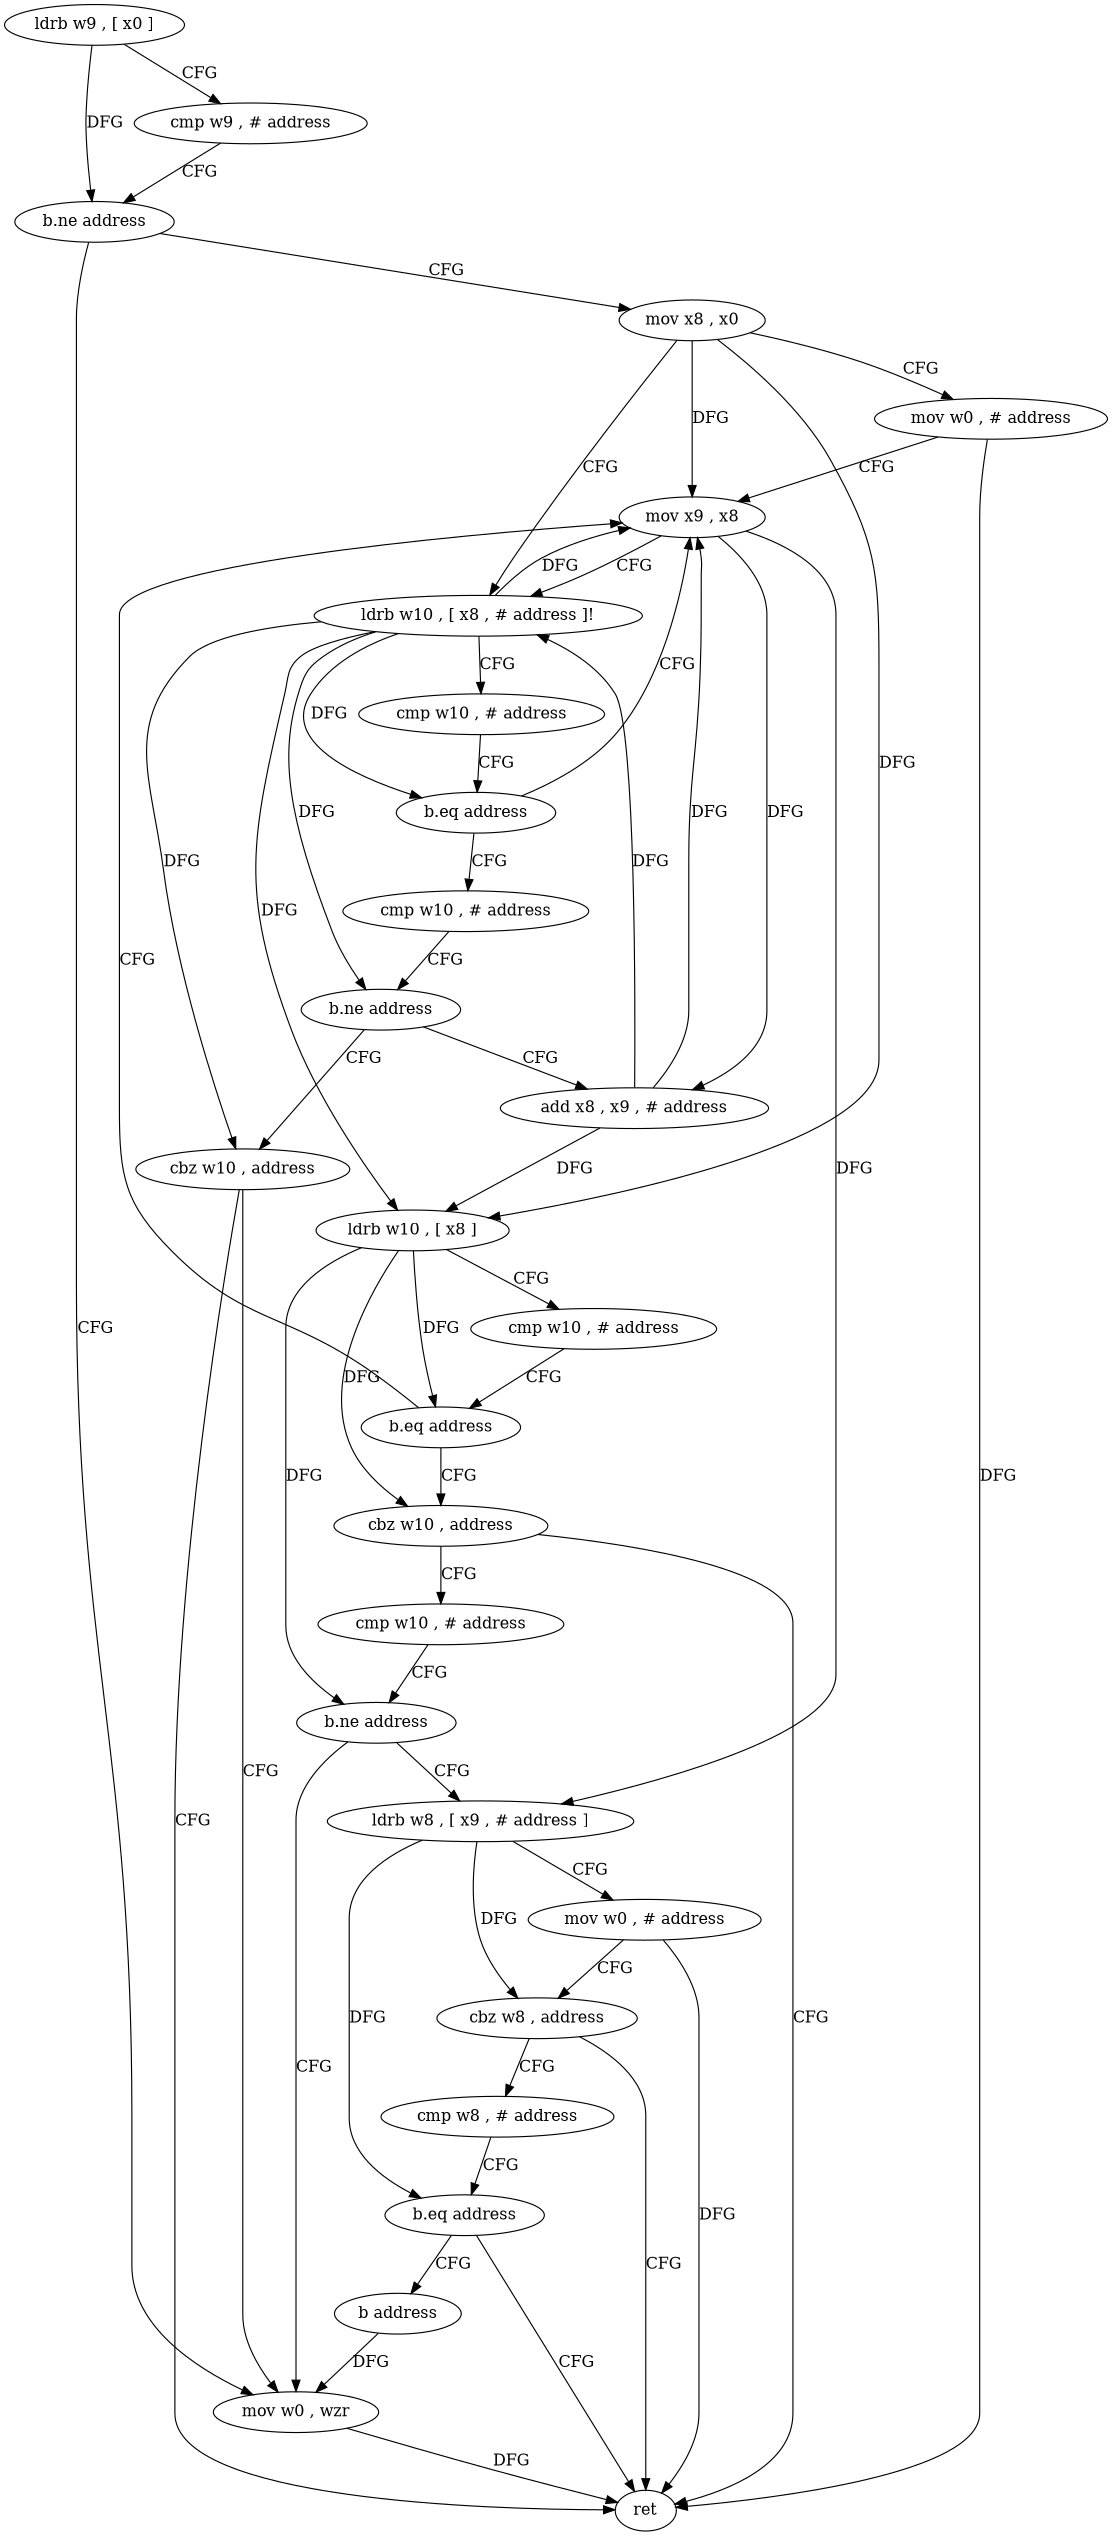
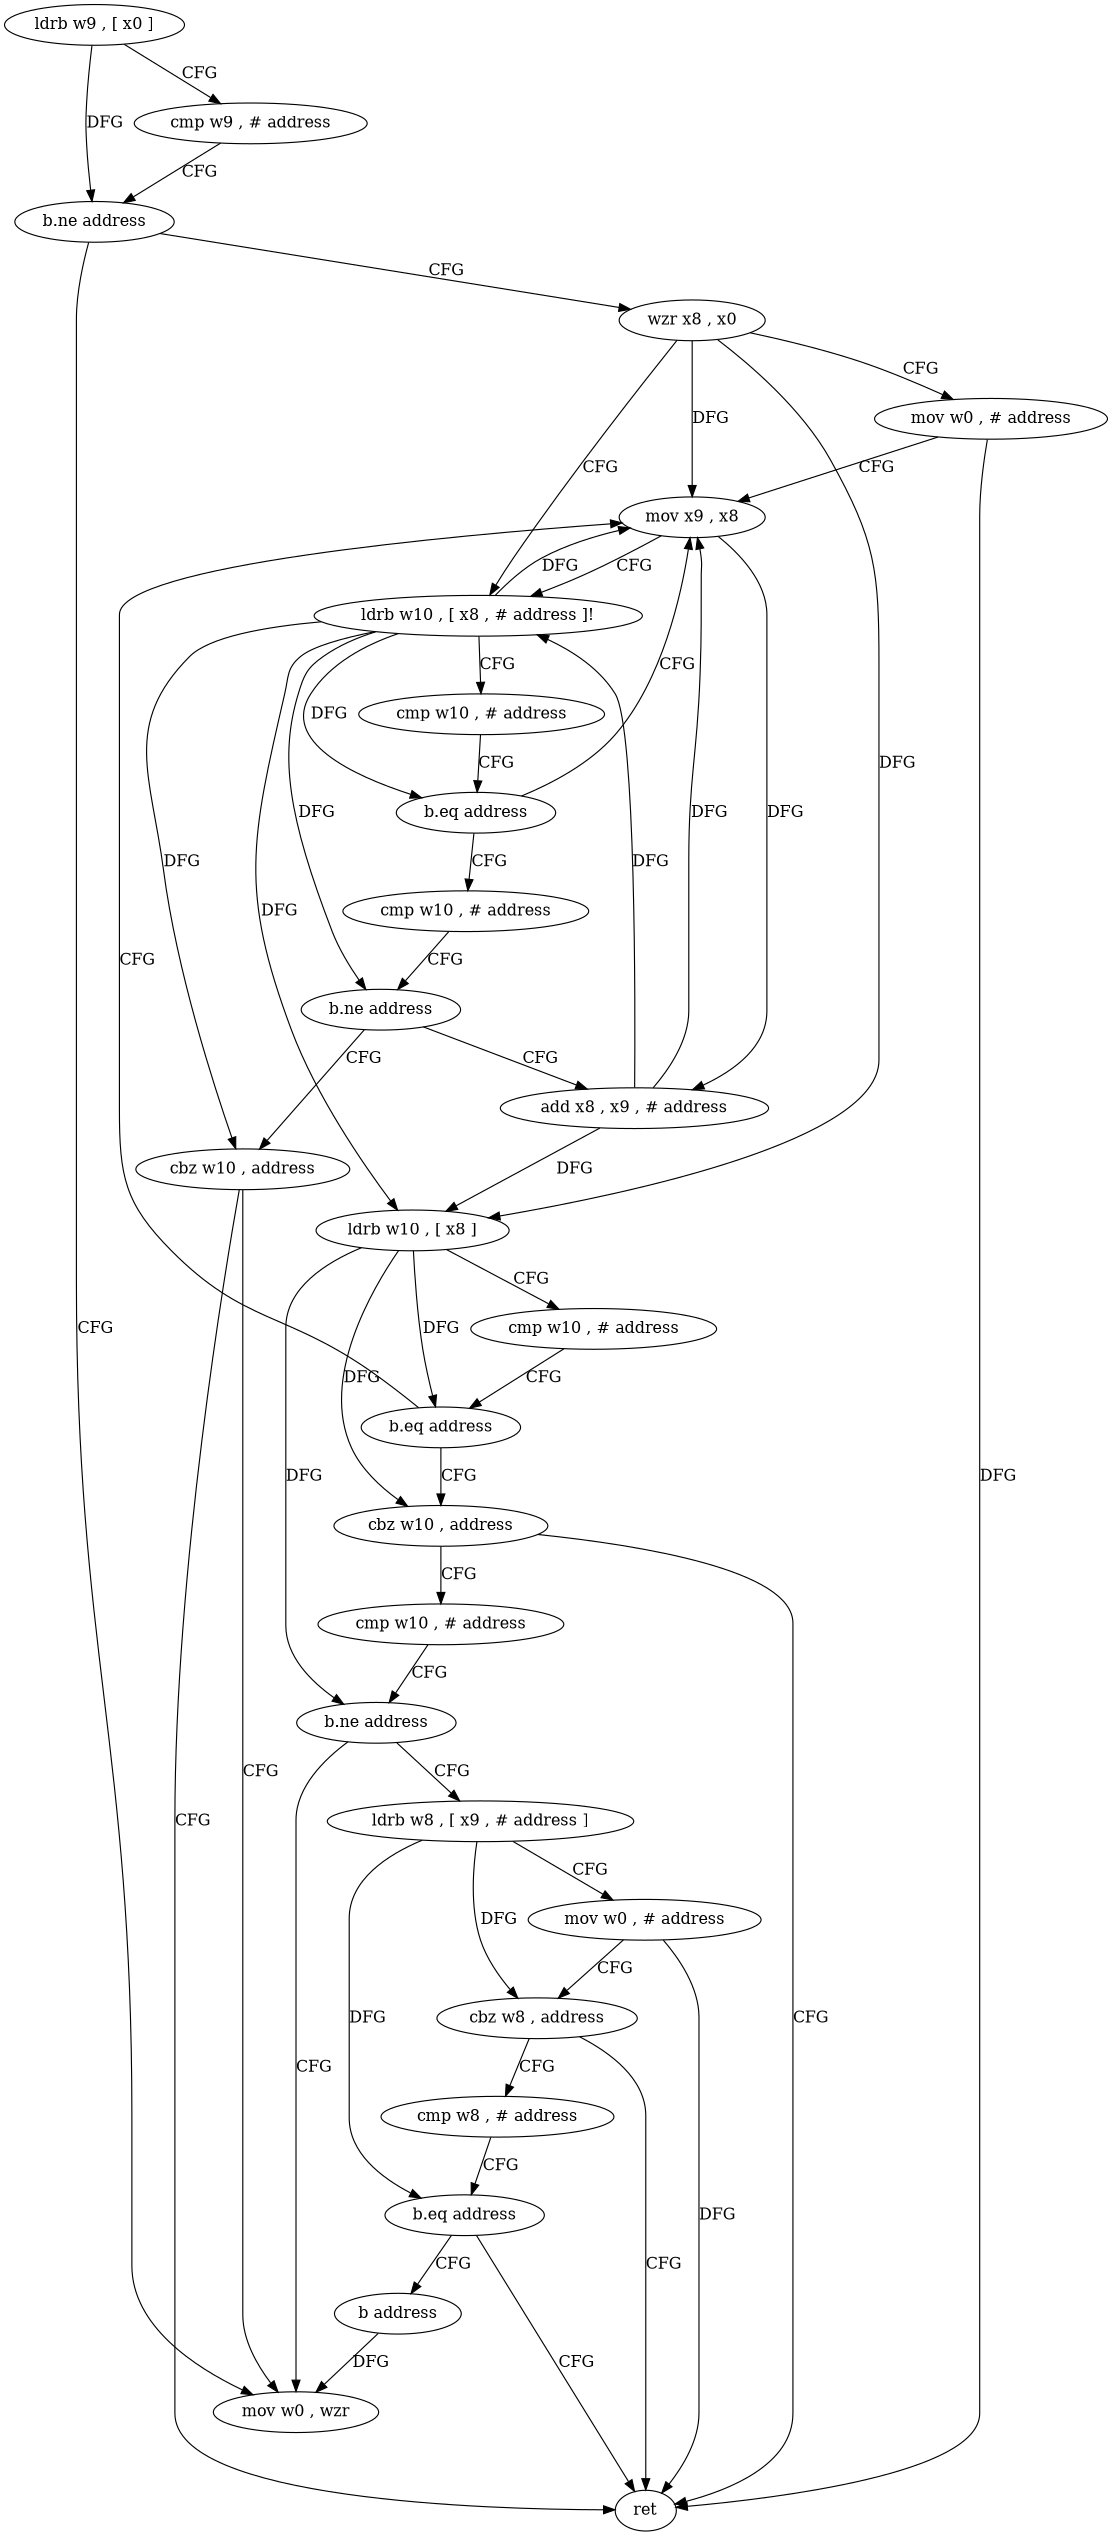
(692, 320) -> (692, 320)
(836, 1231) -> none
(476, 2465) -> none
